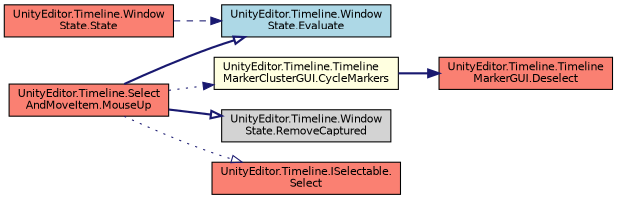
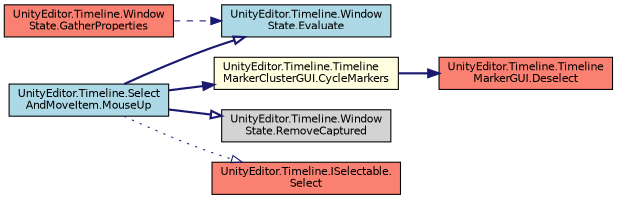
(89, 21) -> (89, 21)
(186, 88) -> (186, 88)
(89, 100) -> (89, 100)
